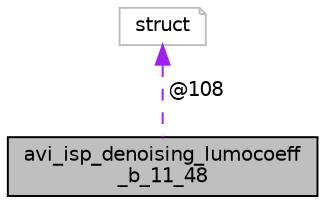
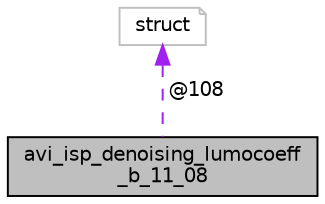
(163, 167) -> (163, 167)
